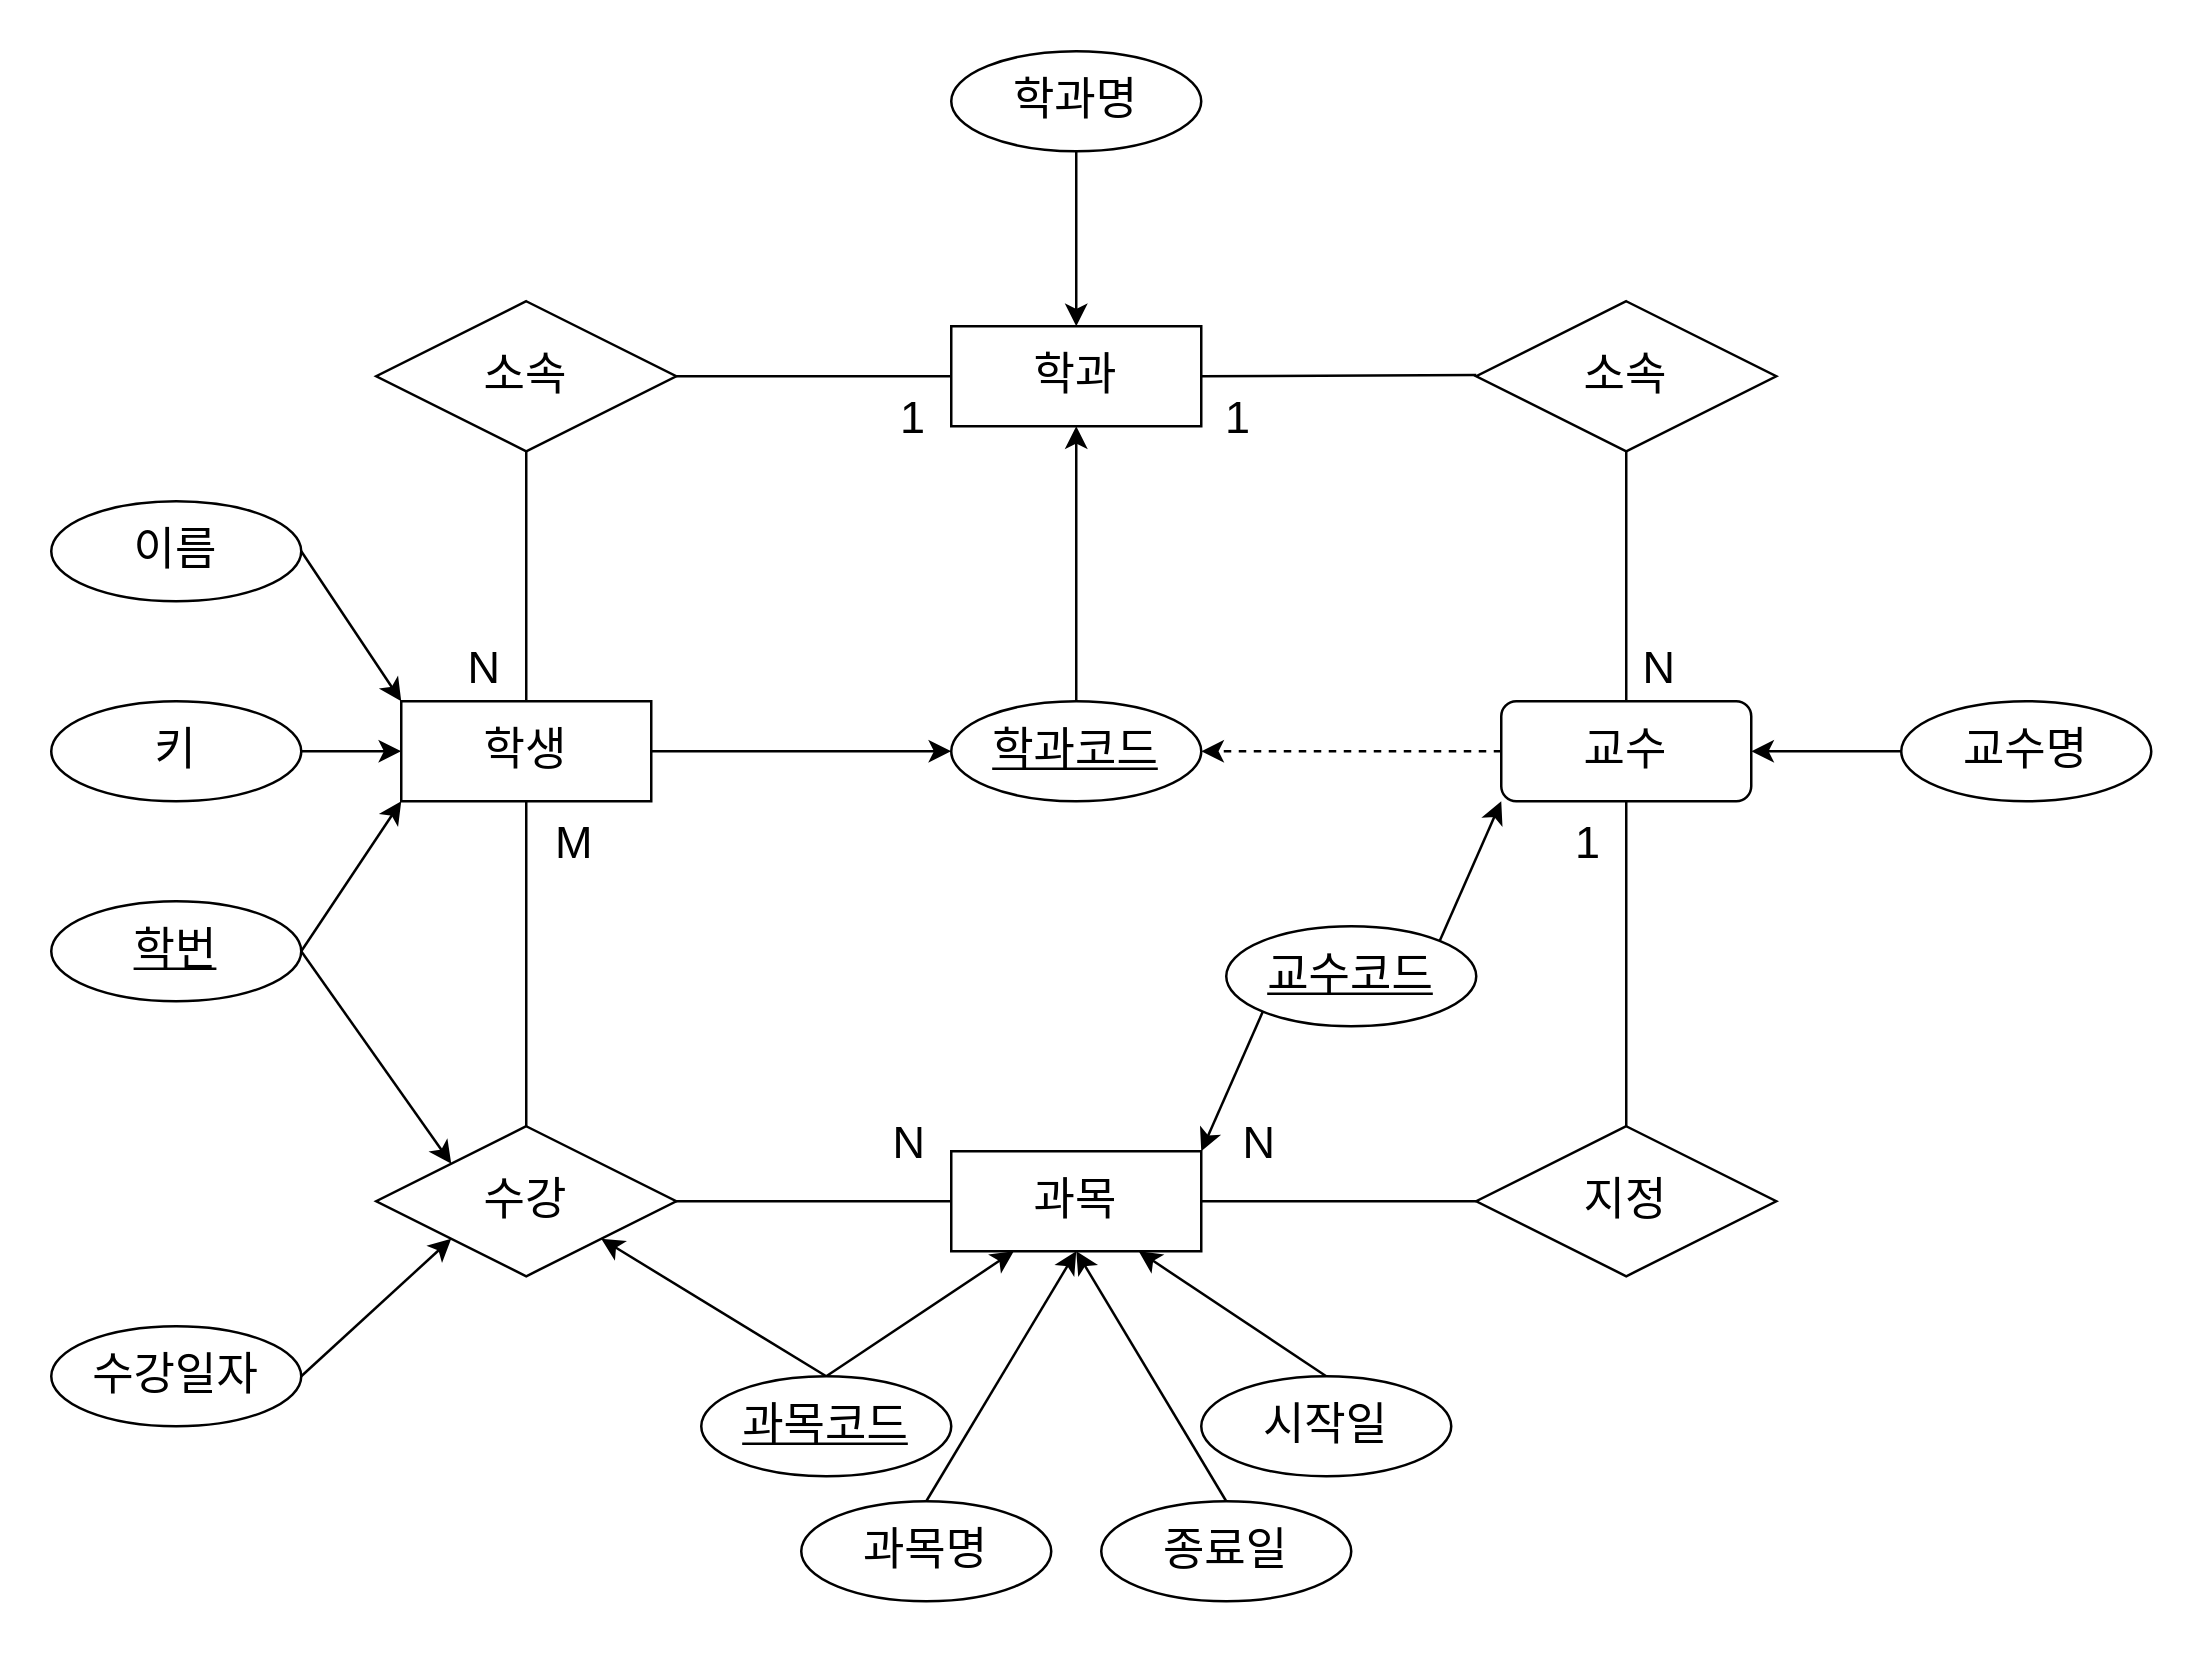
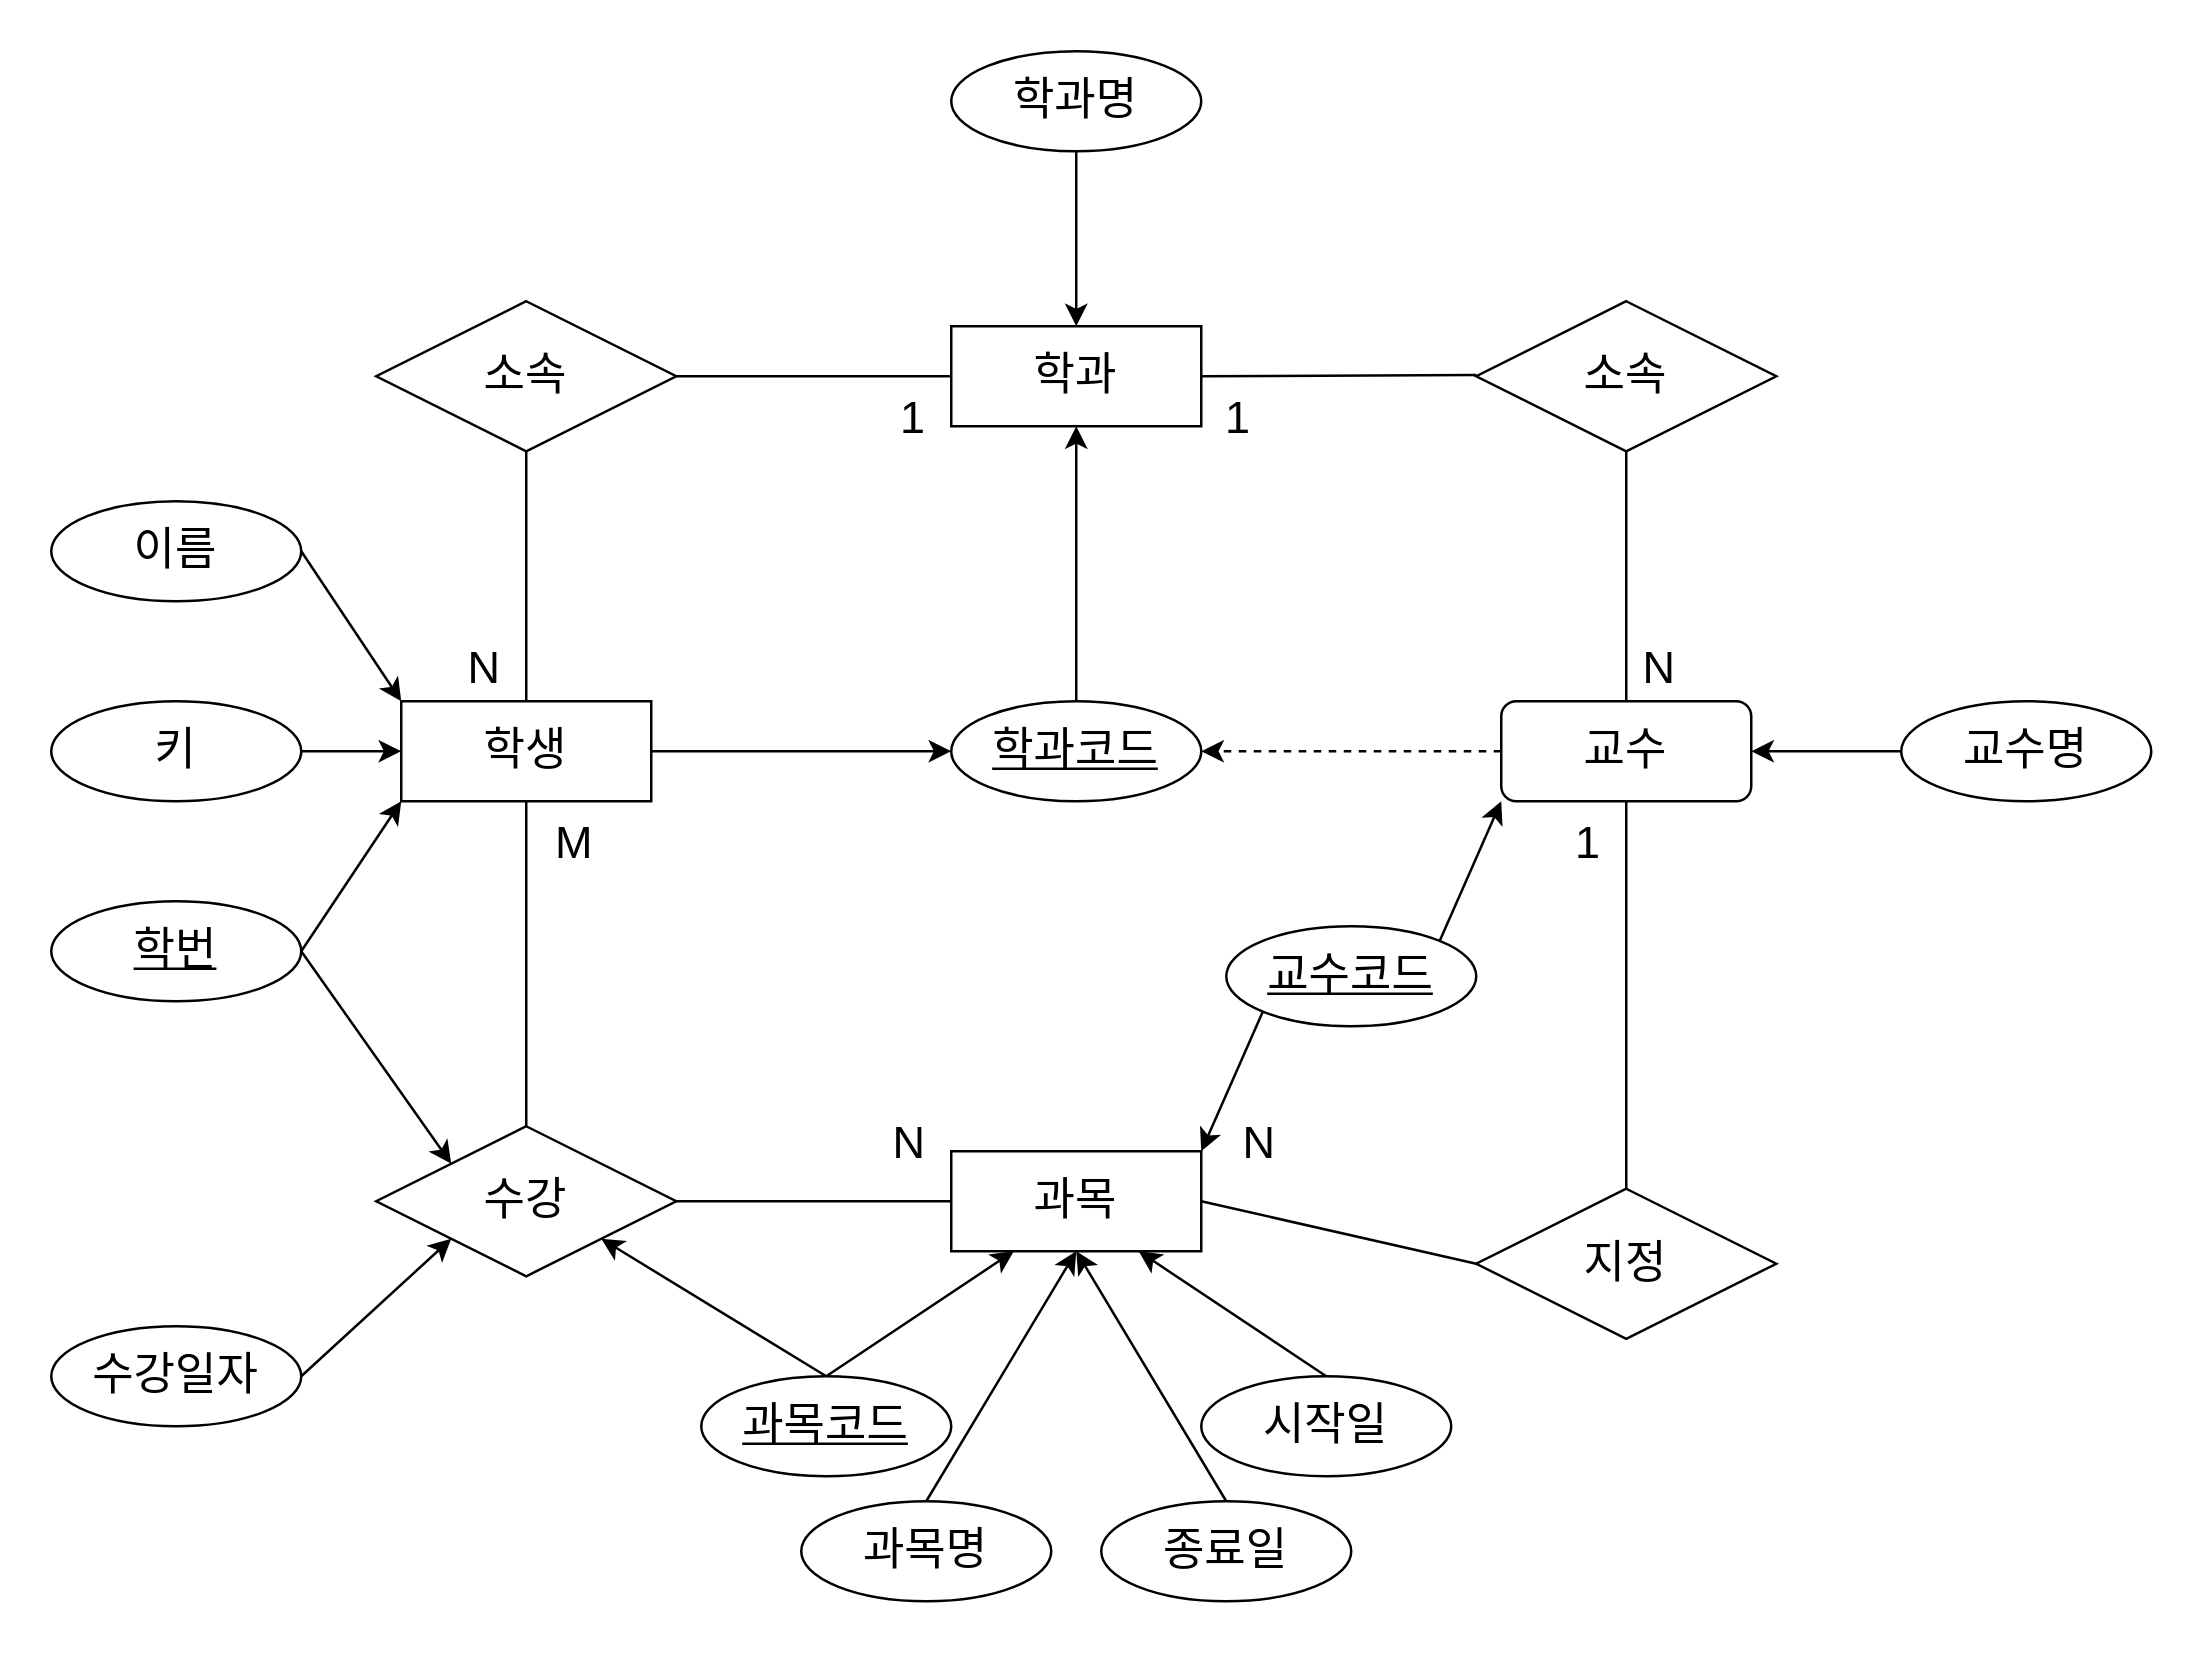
(1626, 1201) -> (1626, 1264)
